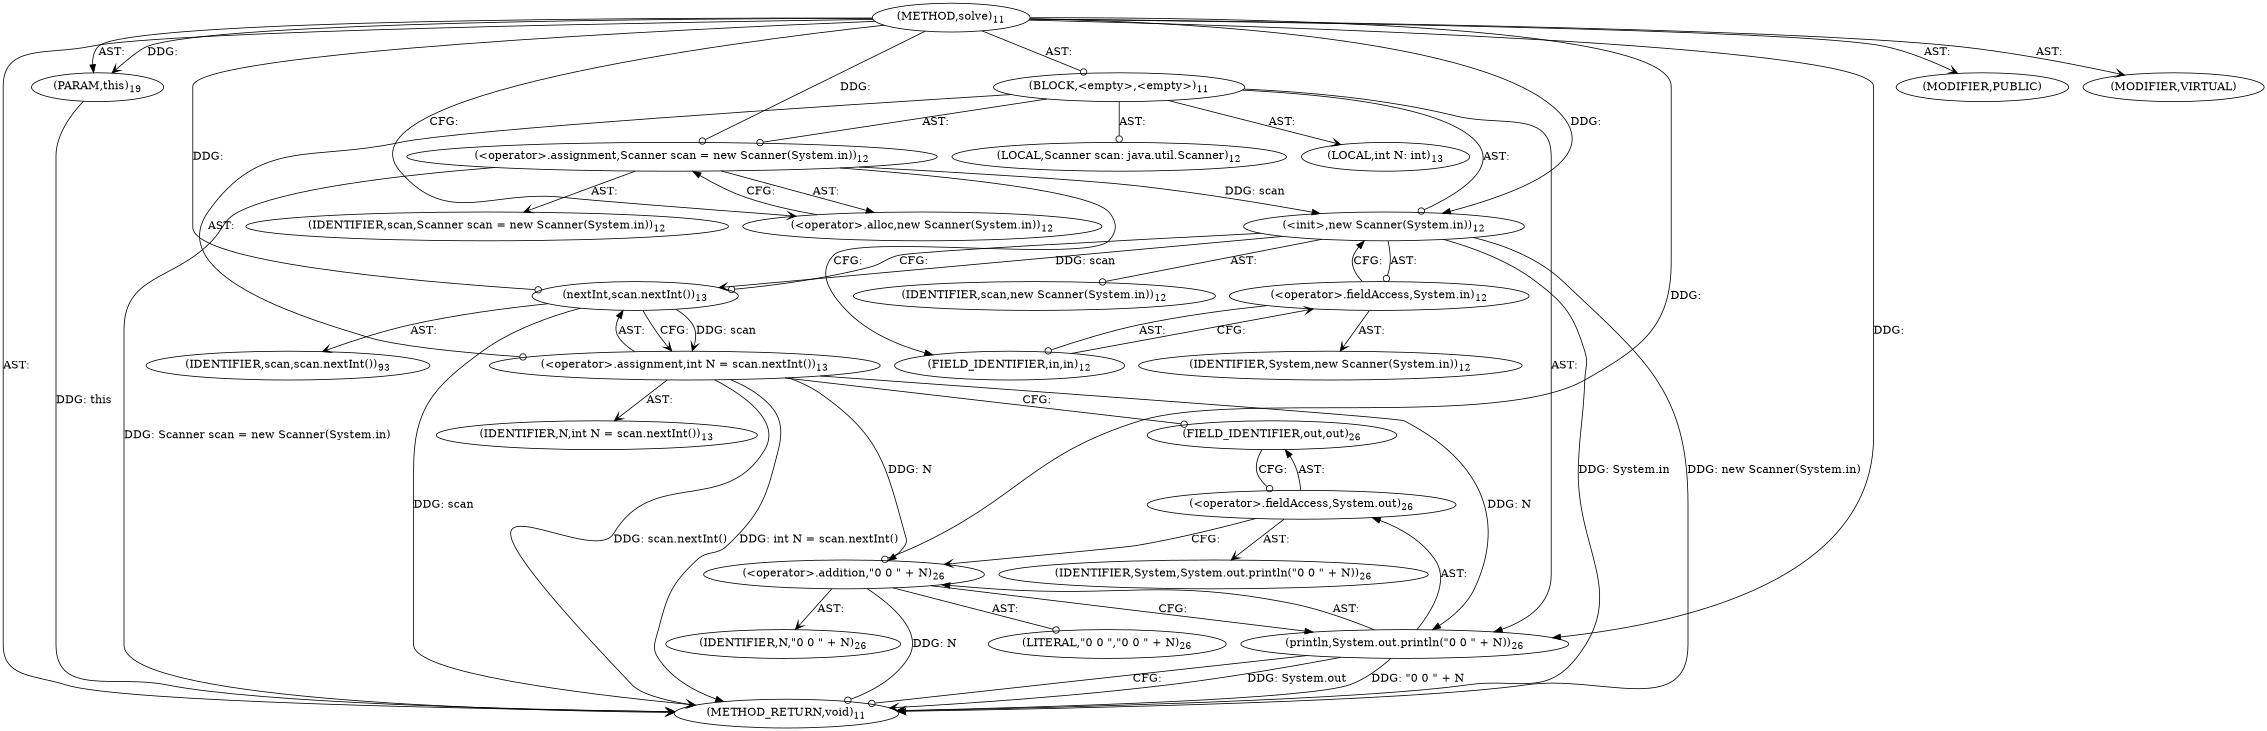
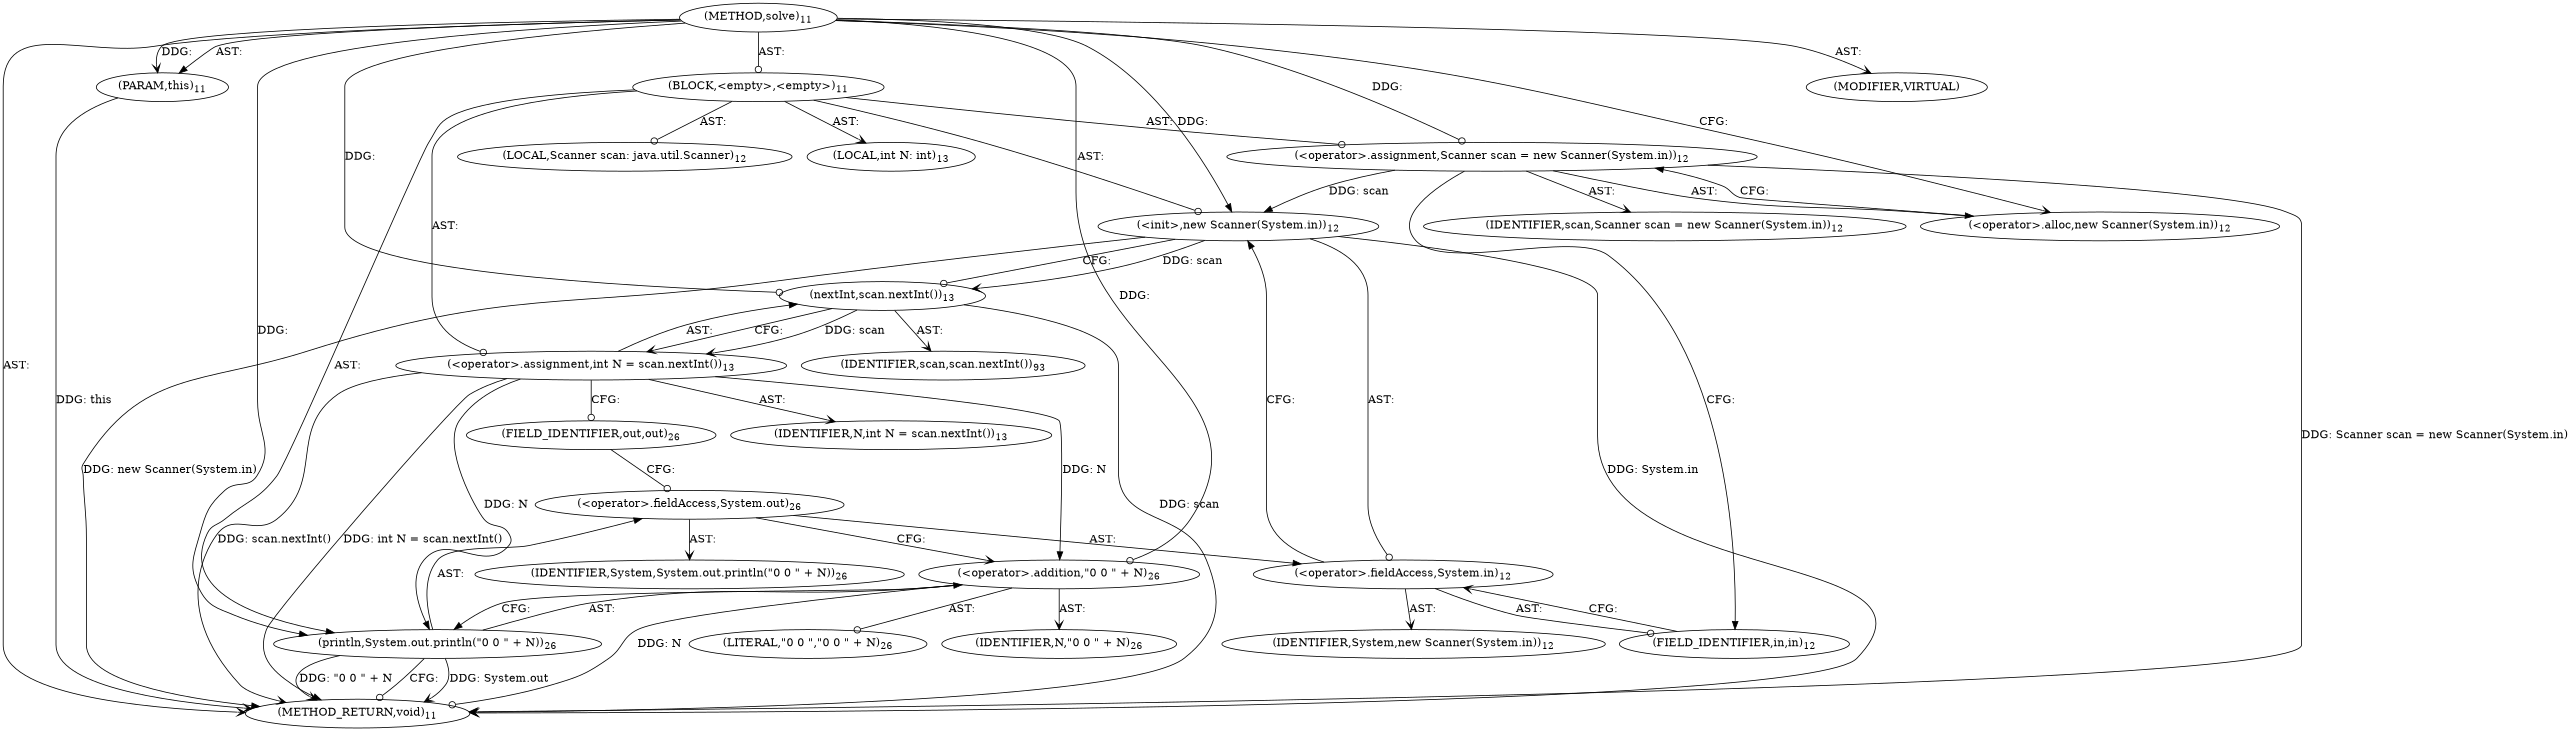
(136, 86) -> (200, 86)
(1982, 87) -> none
(1034, 296) -> none
(1297, 472) -> (1043, 539)
